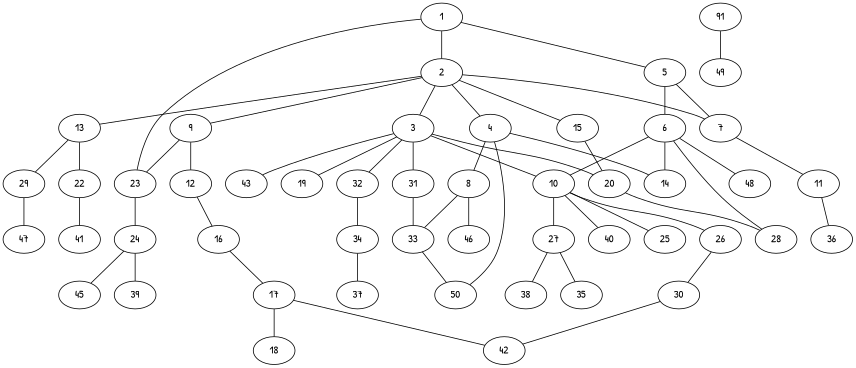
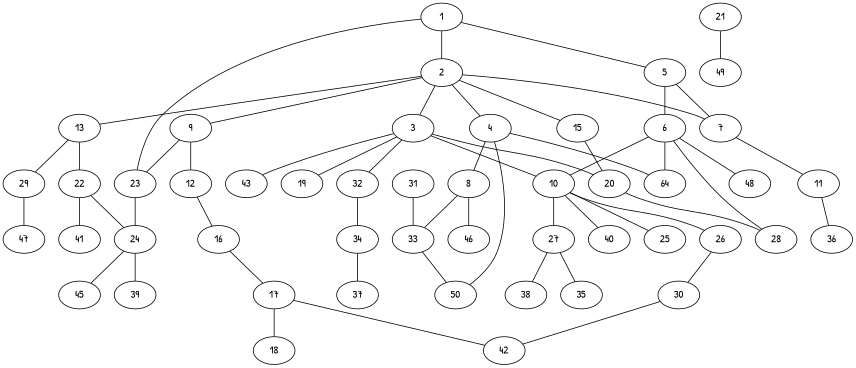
(720, 17) -> (720, 17)
(413, 156) -> none
(665, 184) -> (665, 184)
none -> (107, 212)
